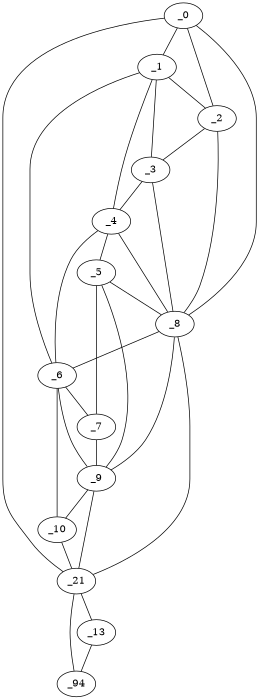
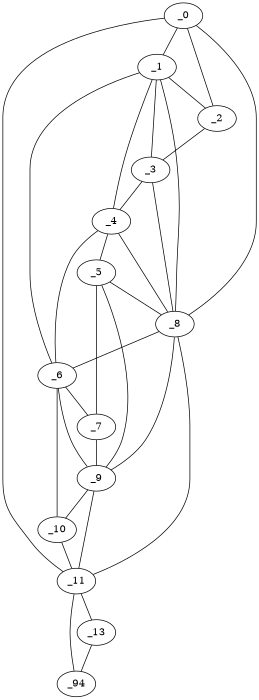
(214, 225) -> (179, 195)
(76, 581) -> (76, 581)
